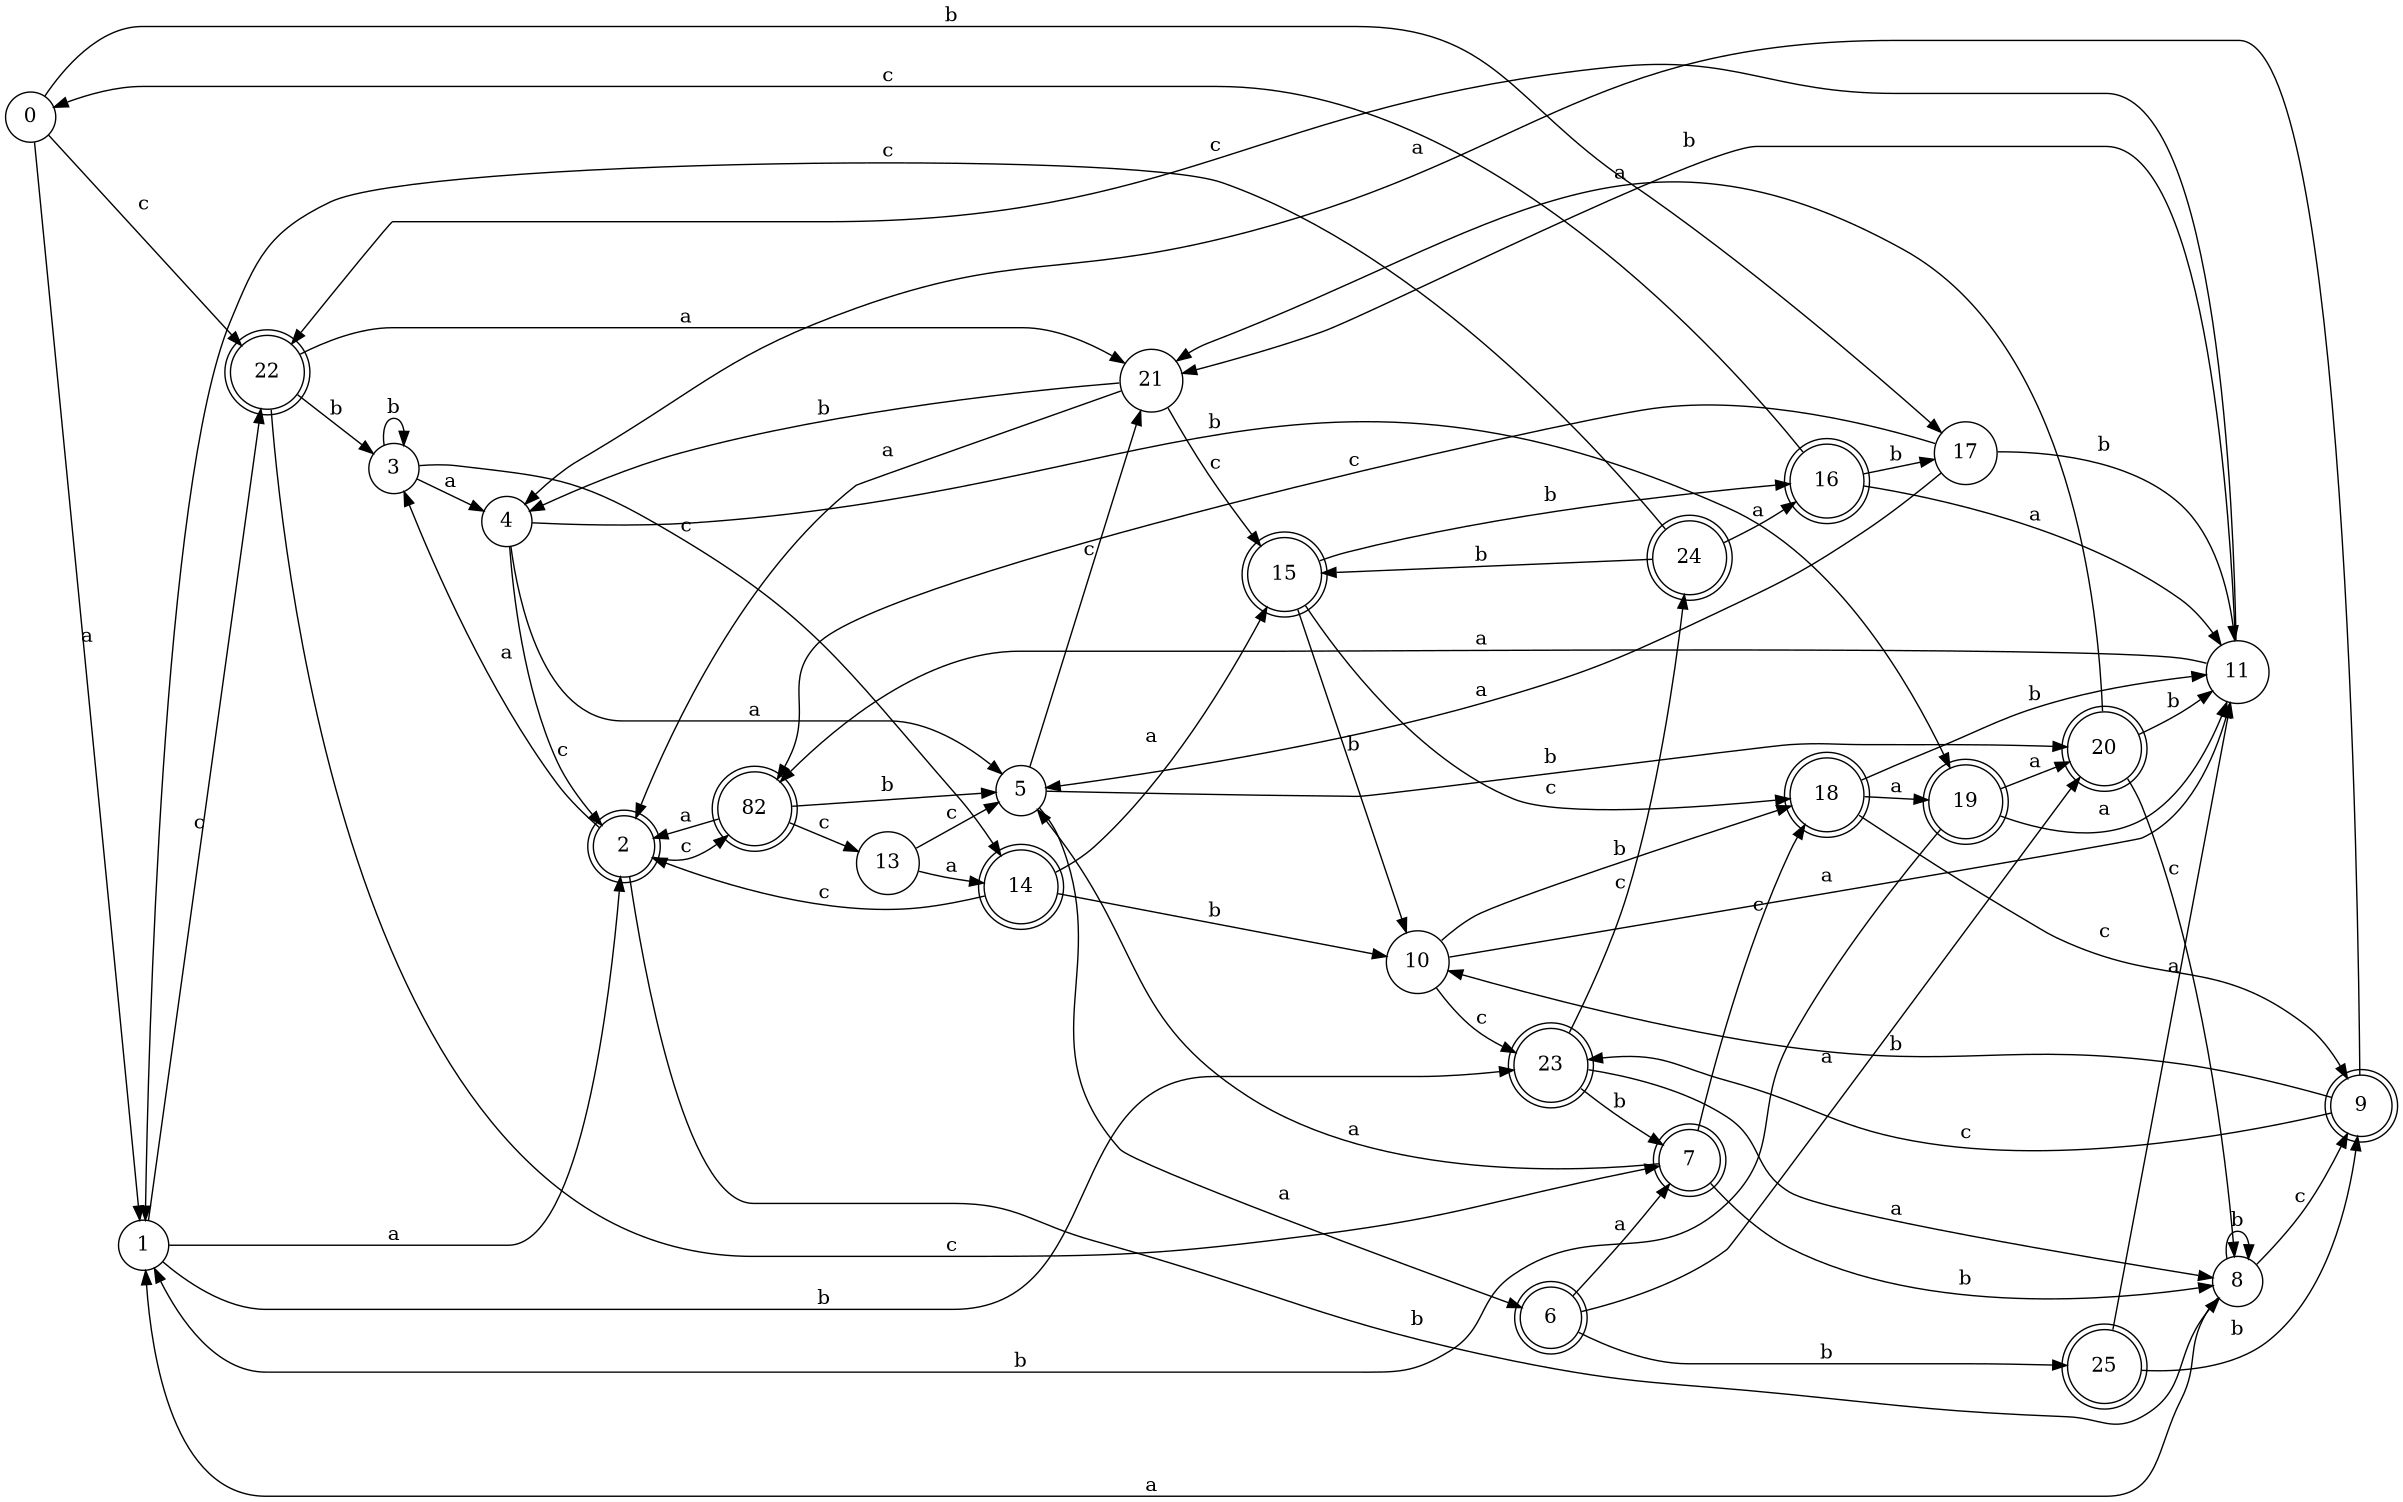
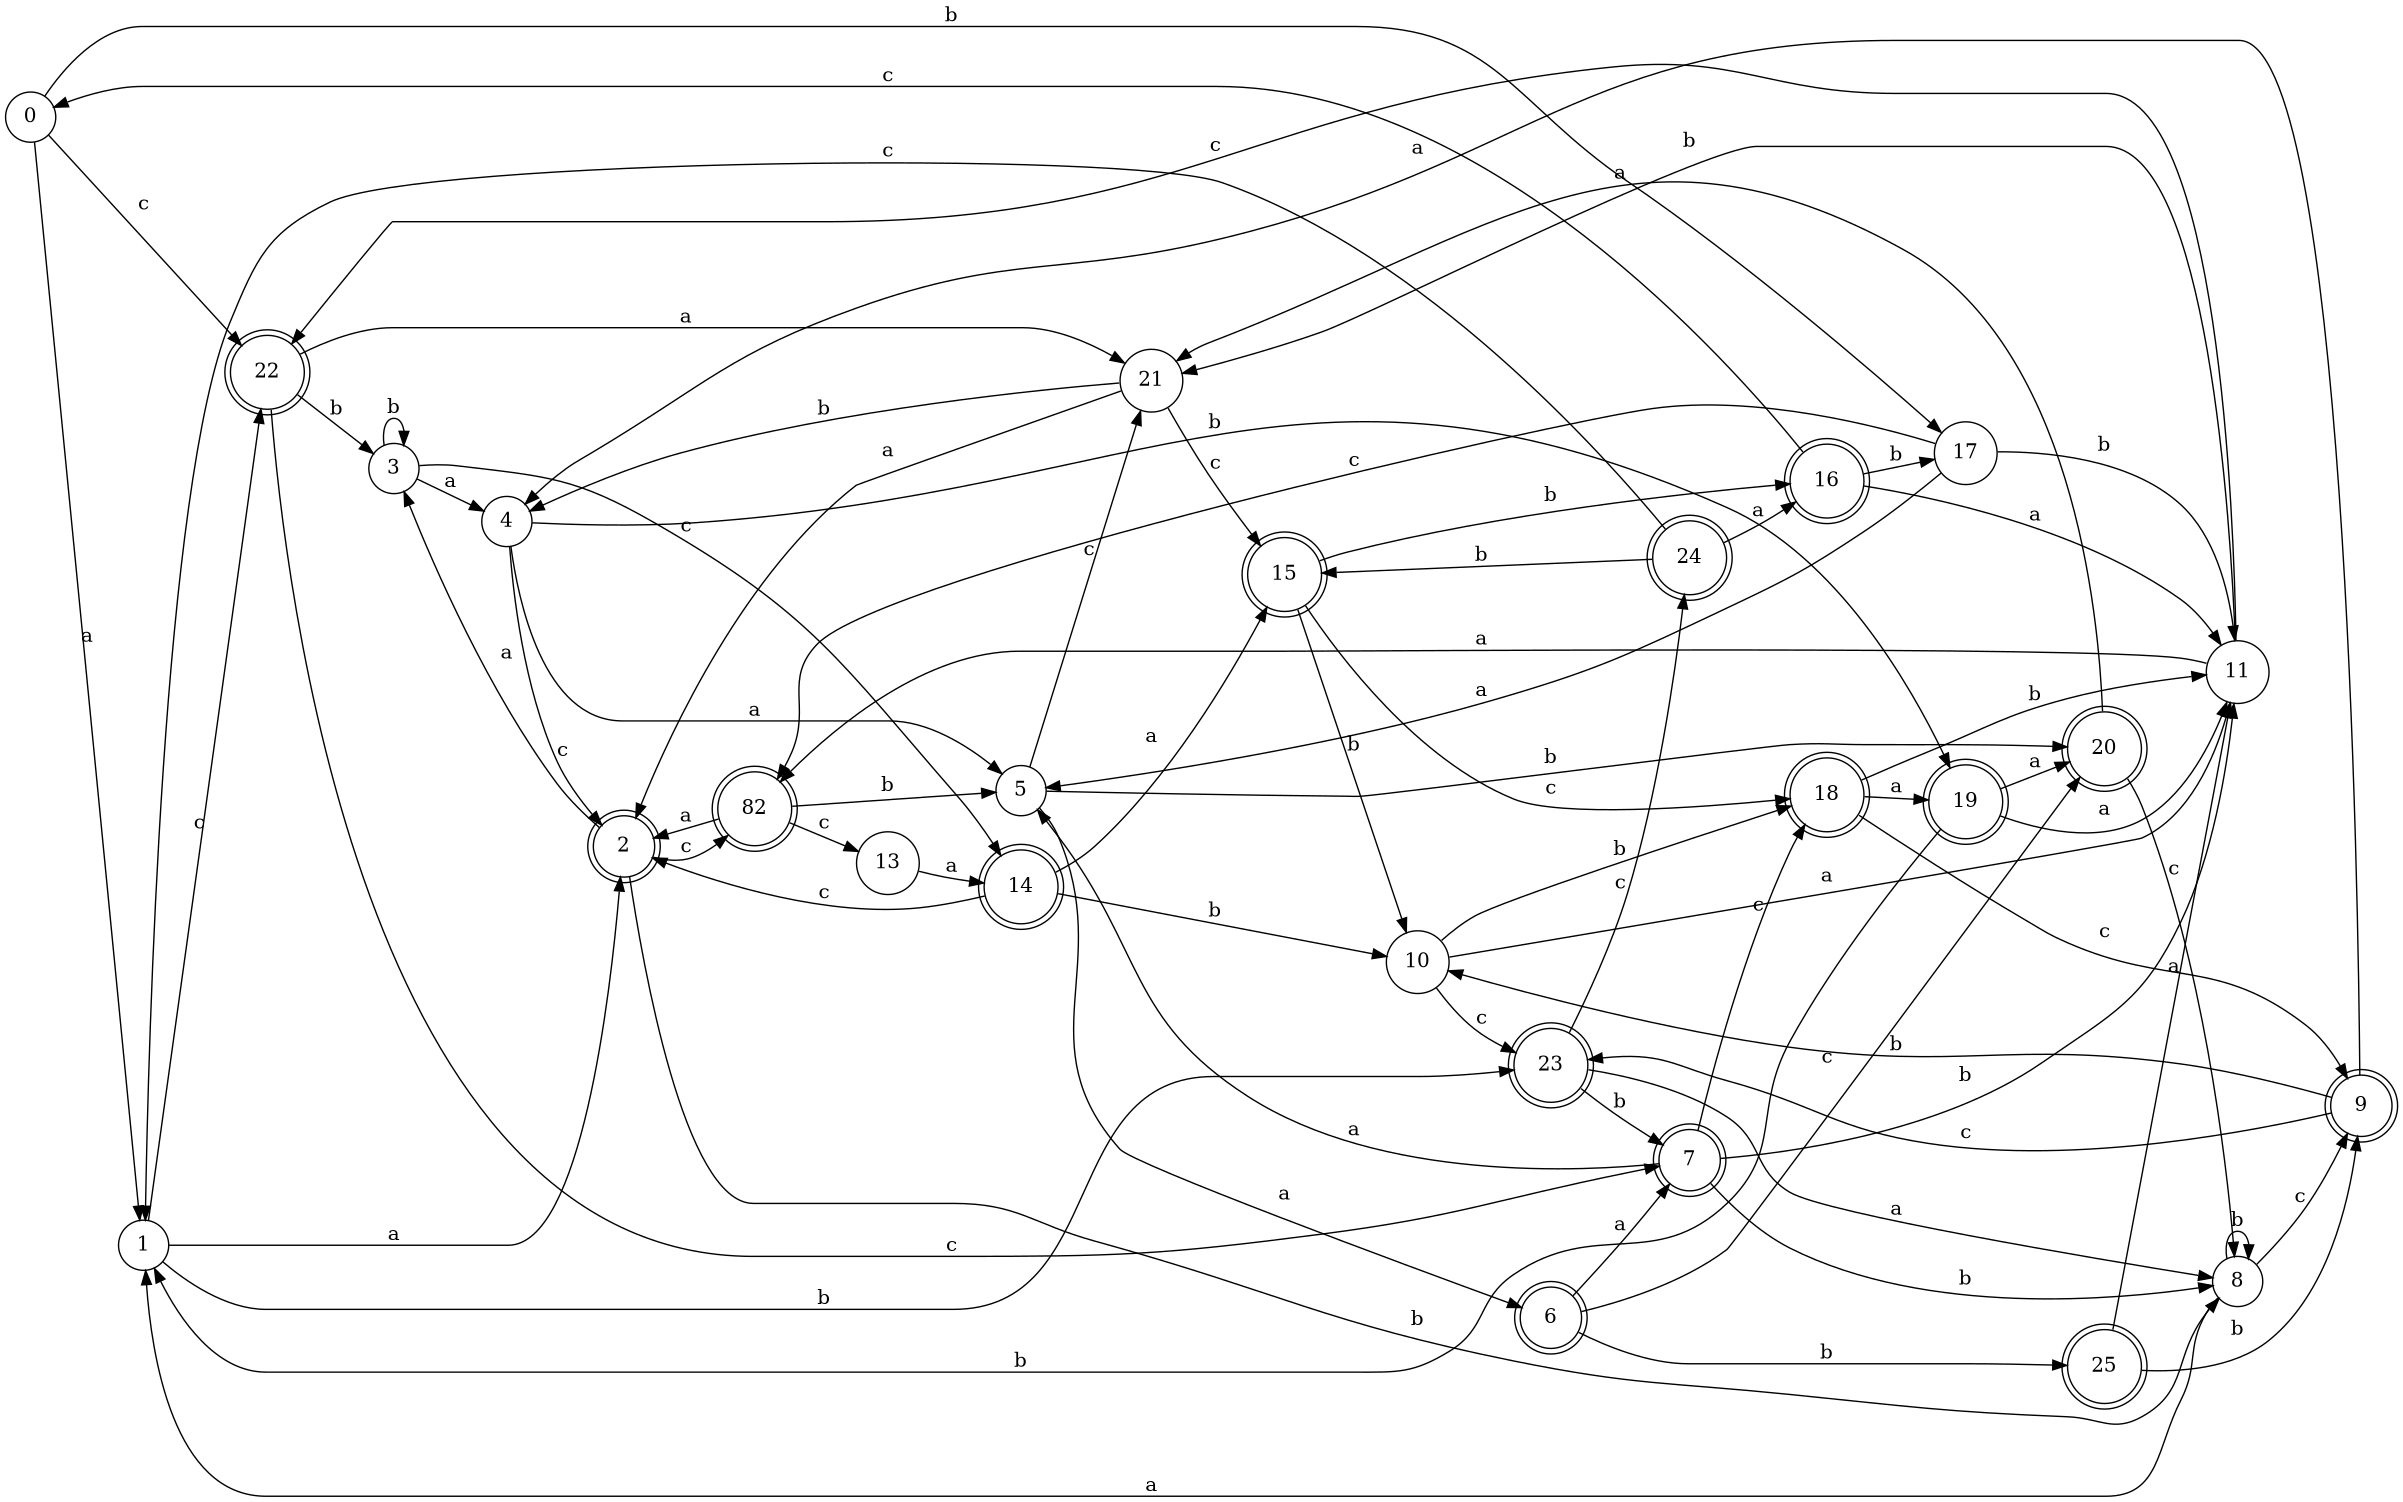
(2171, 718) -> (2072, 1042)
(951, 829) -> none
(1827, 1058) -> (1827, 1058)
